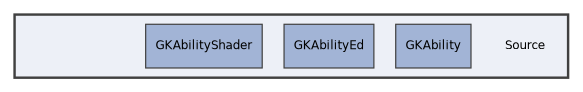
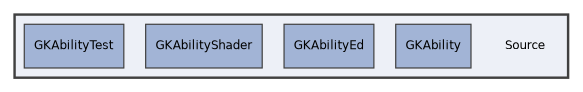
none -> (74, 46)
